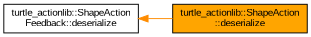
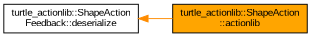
(240, 19) -> (240, 19)
